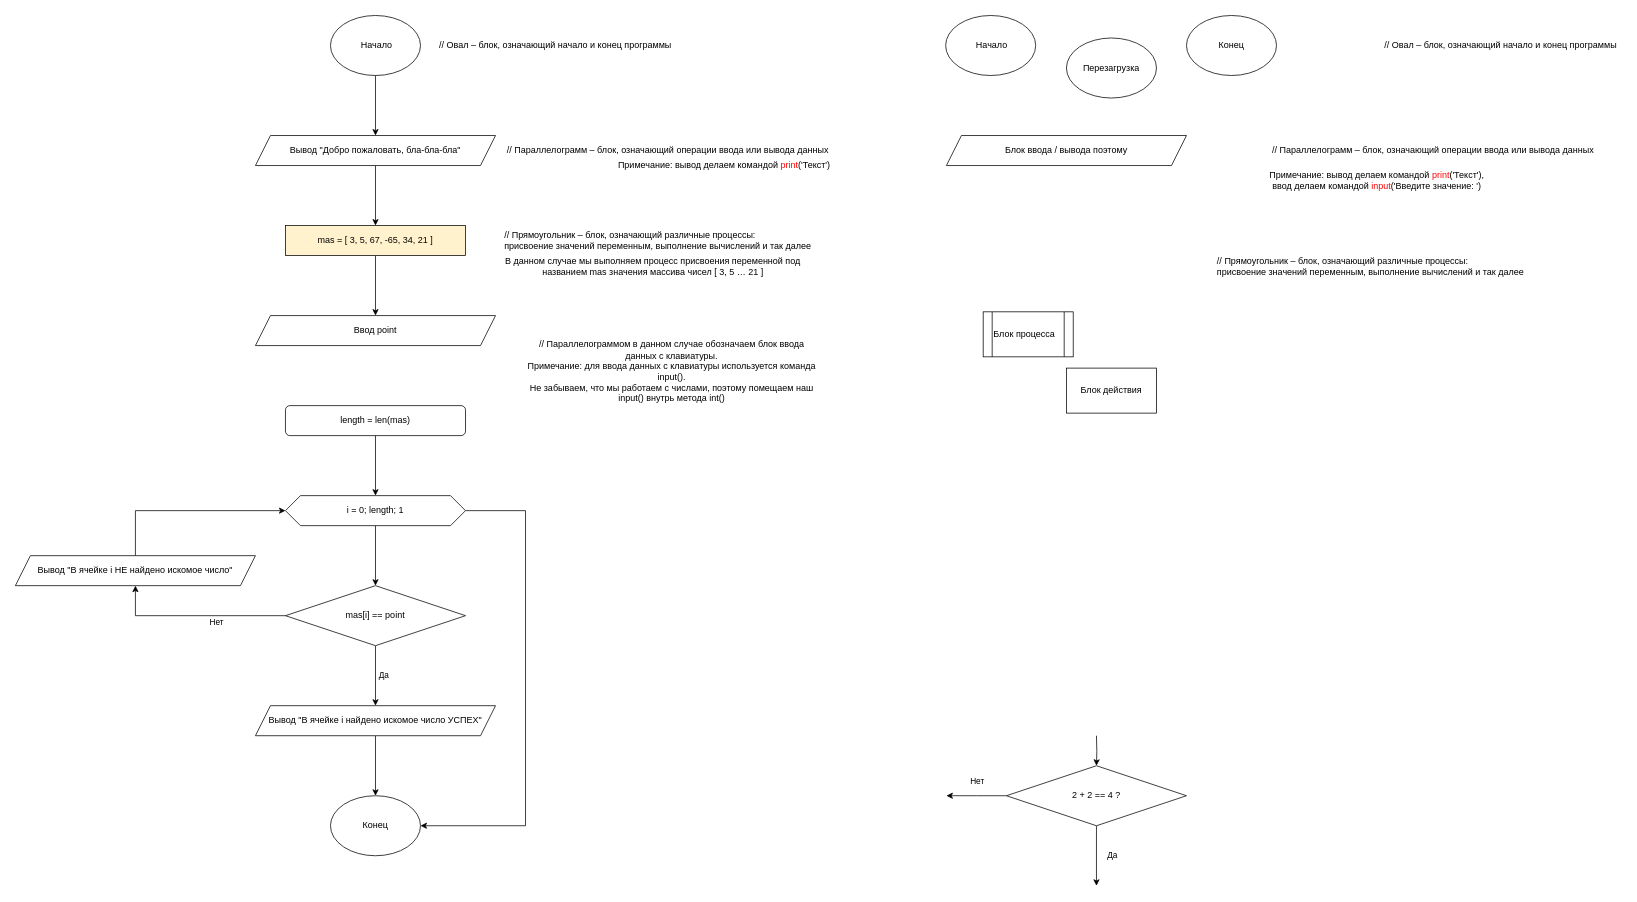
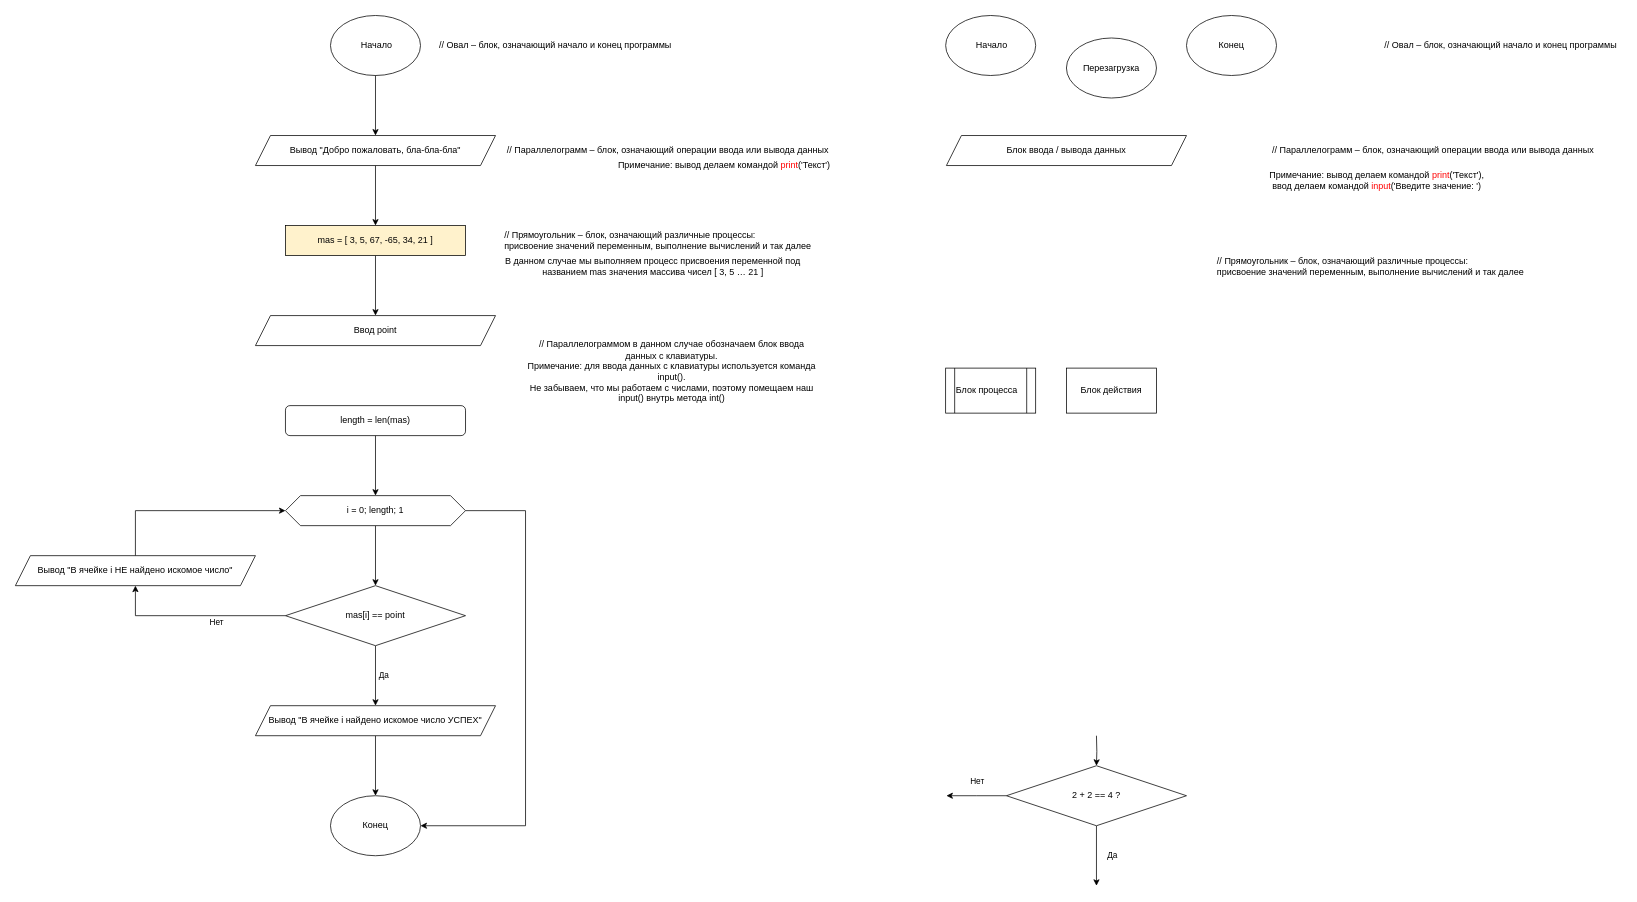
(1066, 150) -> (1066, 150)
(1028, 334) -> (990, 390)
